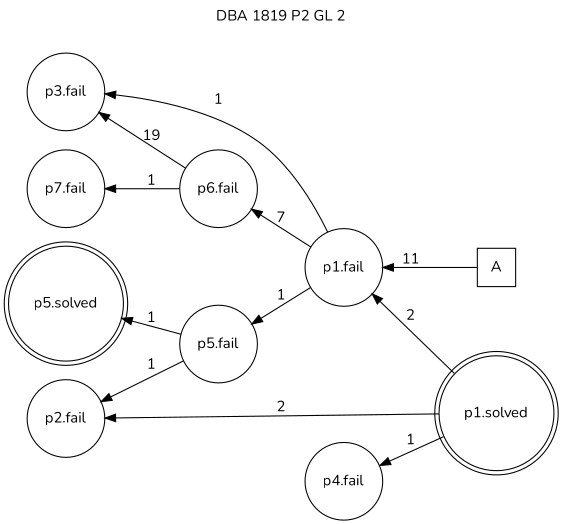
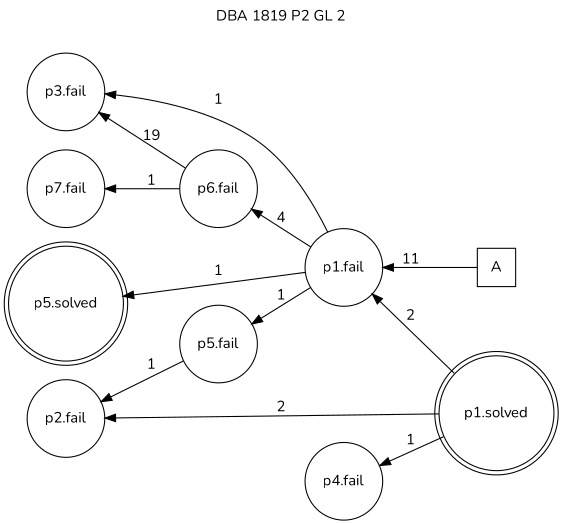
(281, 218) -> (281, 218)
(157, 328) -> (220, 284)
